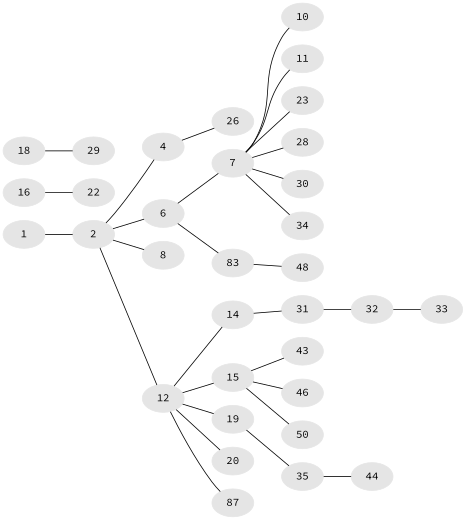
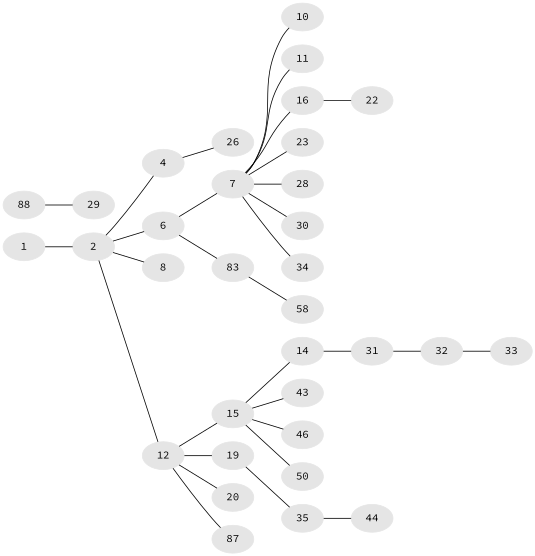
none -> (269, 141)
(24, 151) -> (24, 205)
(302, 268) -> (302, 309)
(198, 357) -> (268, 383)
